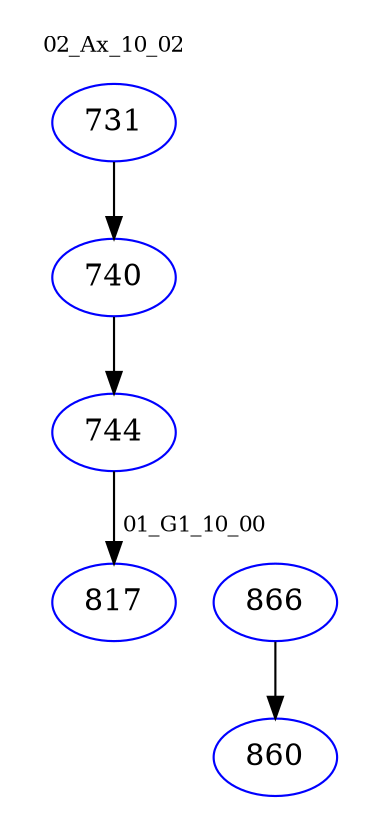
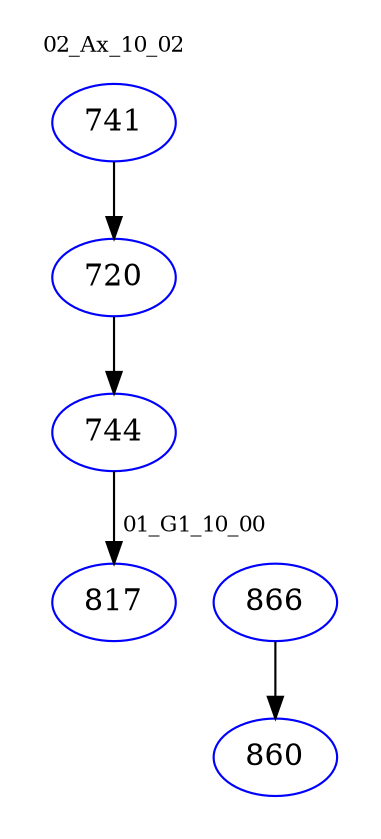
(114, 123) -> (114, 123)
(114, 278) -> (114, 278)
